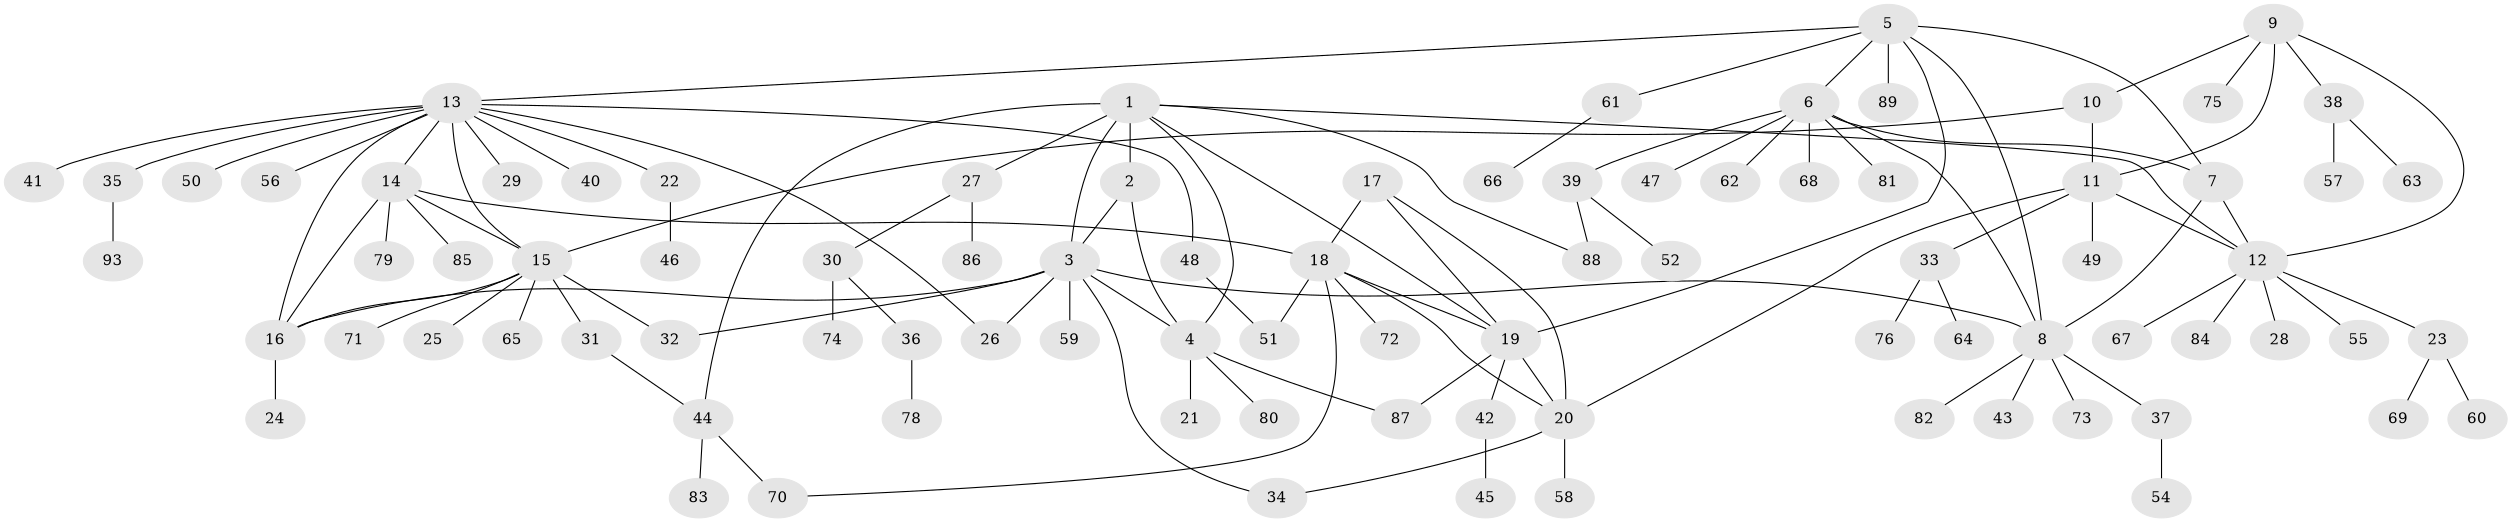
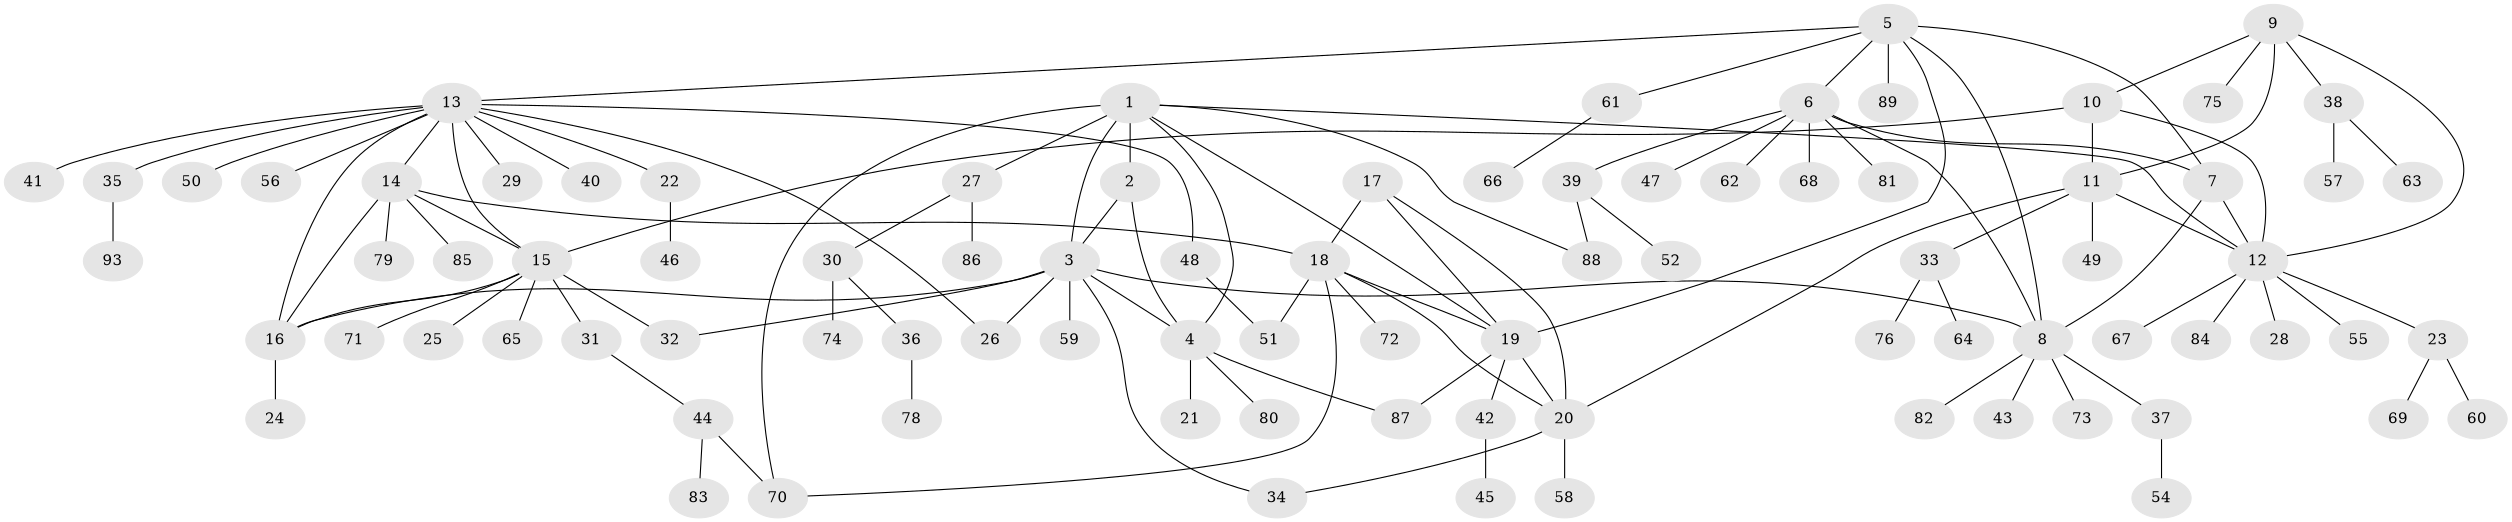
none -> (2232, 147)
(830, 160) -> (827, 202)
